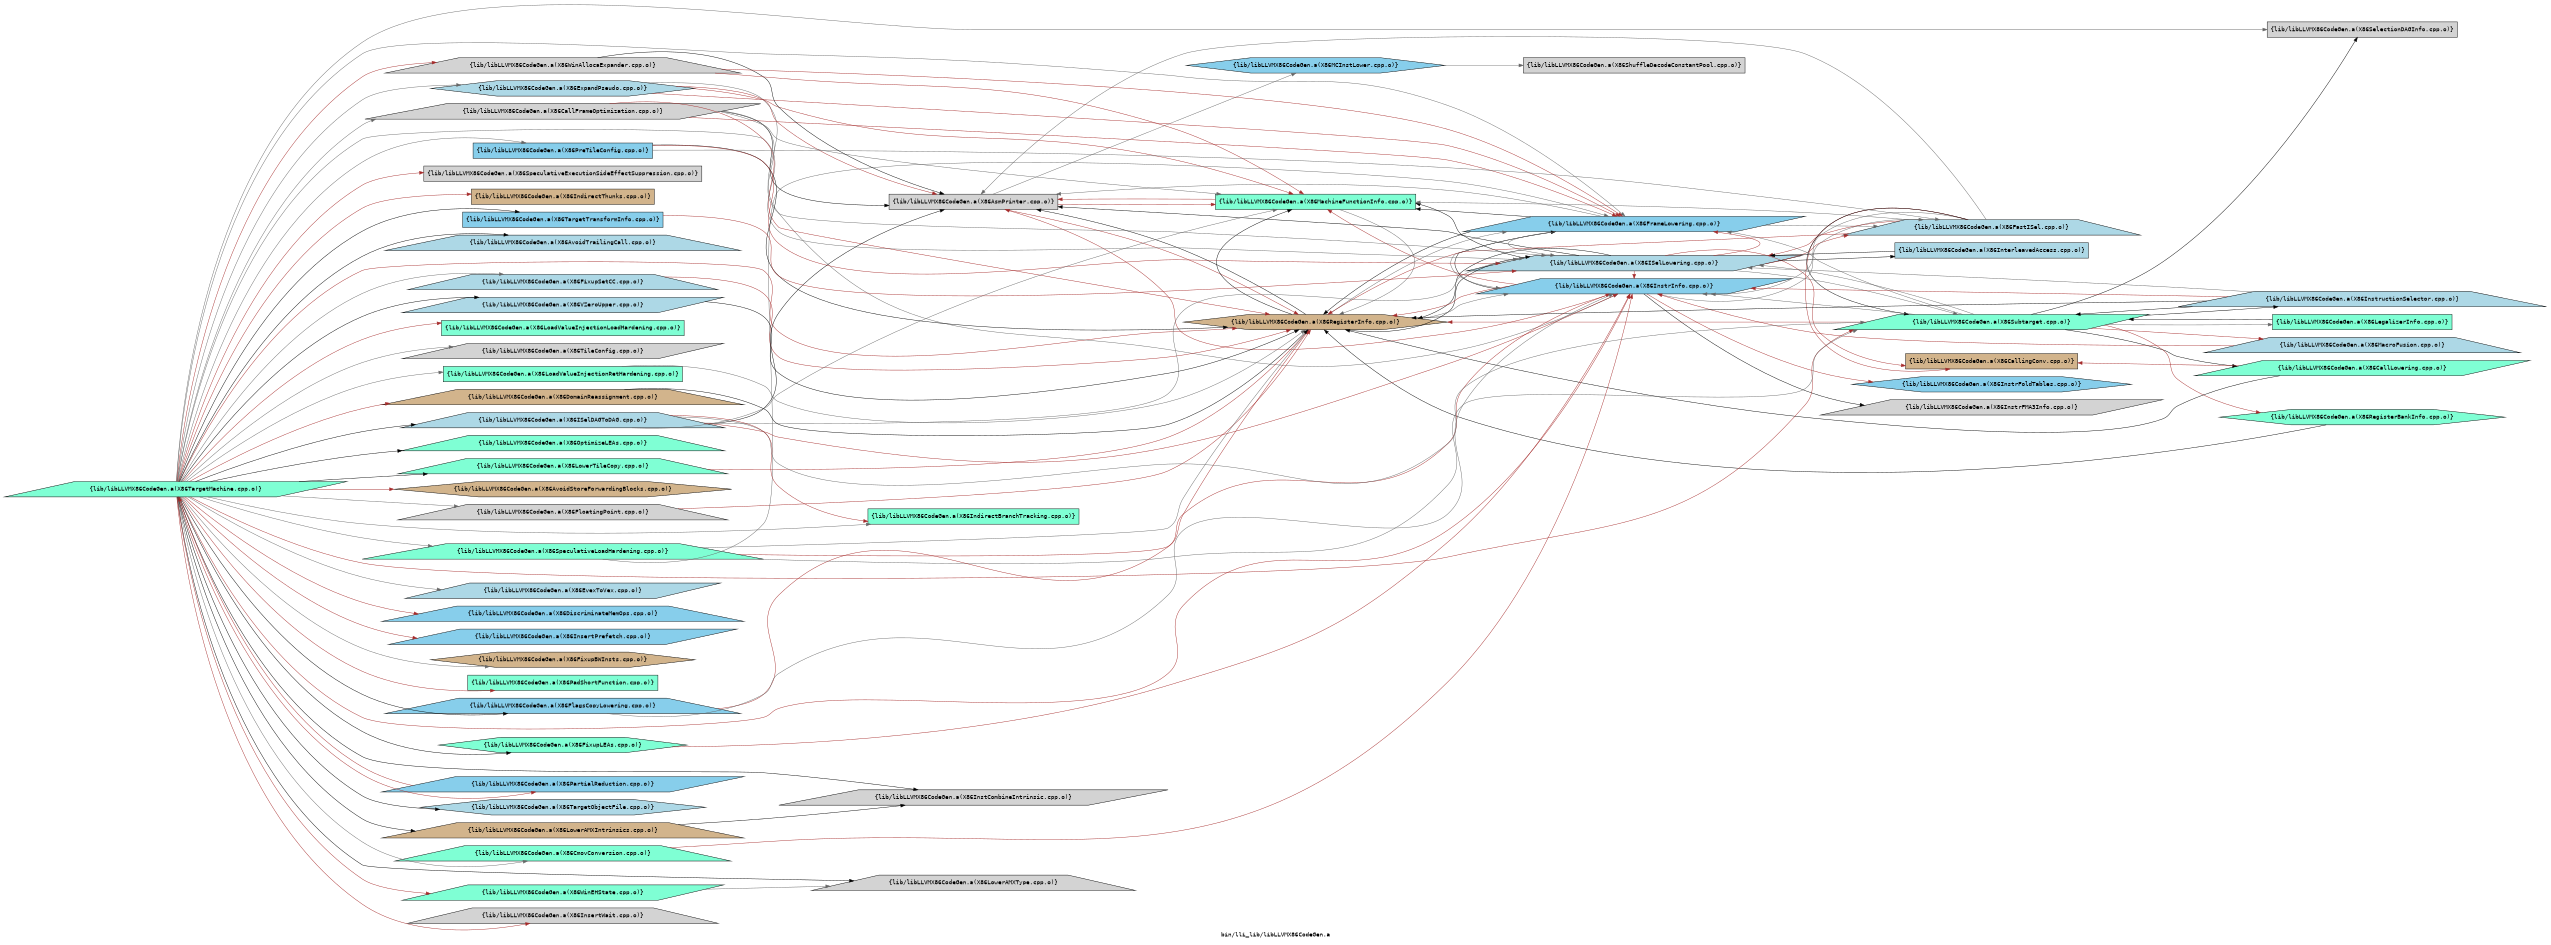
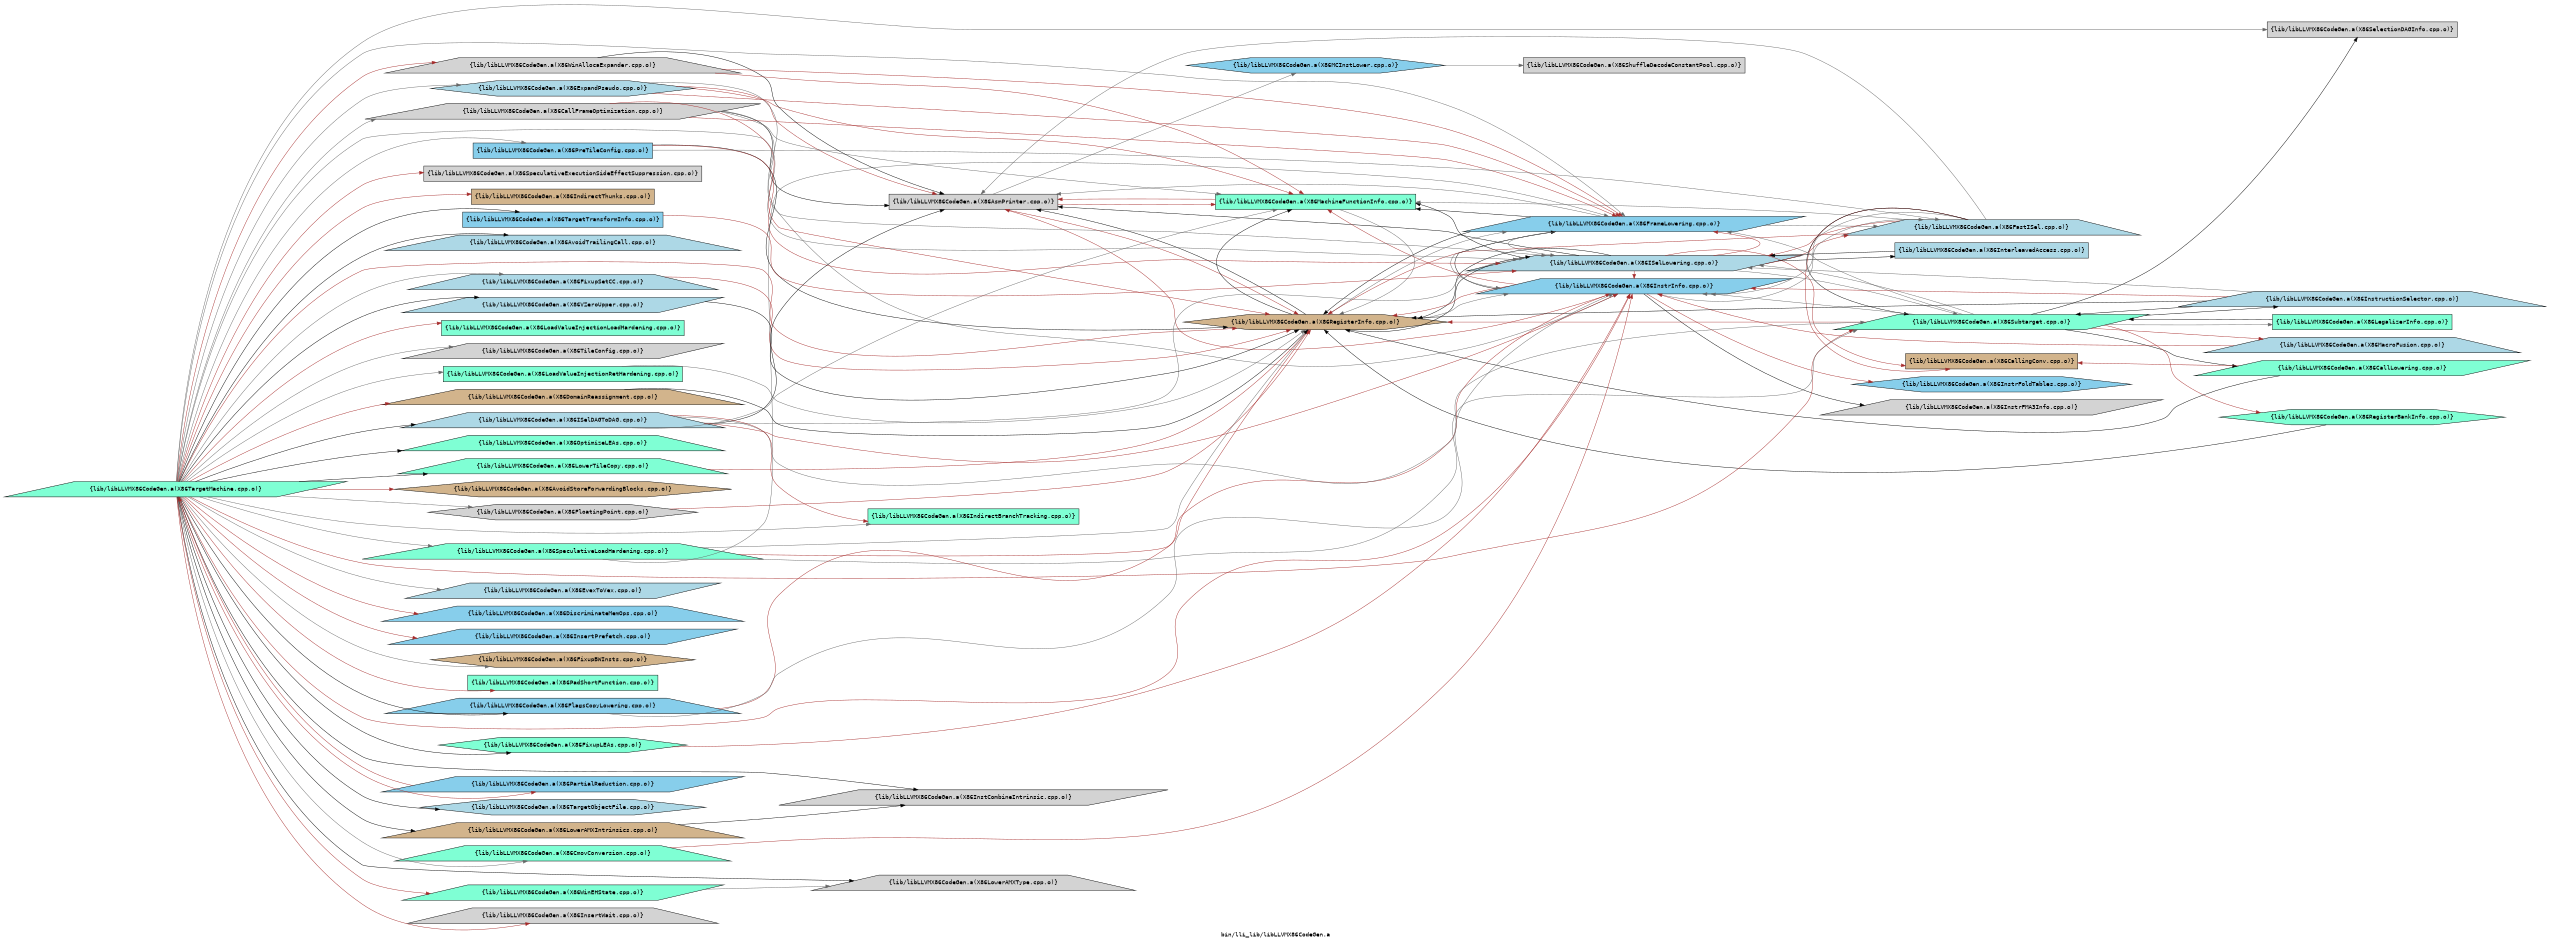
(563, 512) -> (563, 512)
